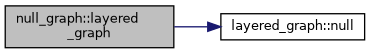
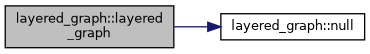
(90, 27) -> (90, 27)
